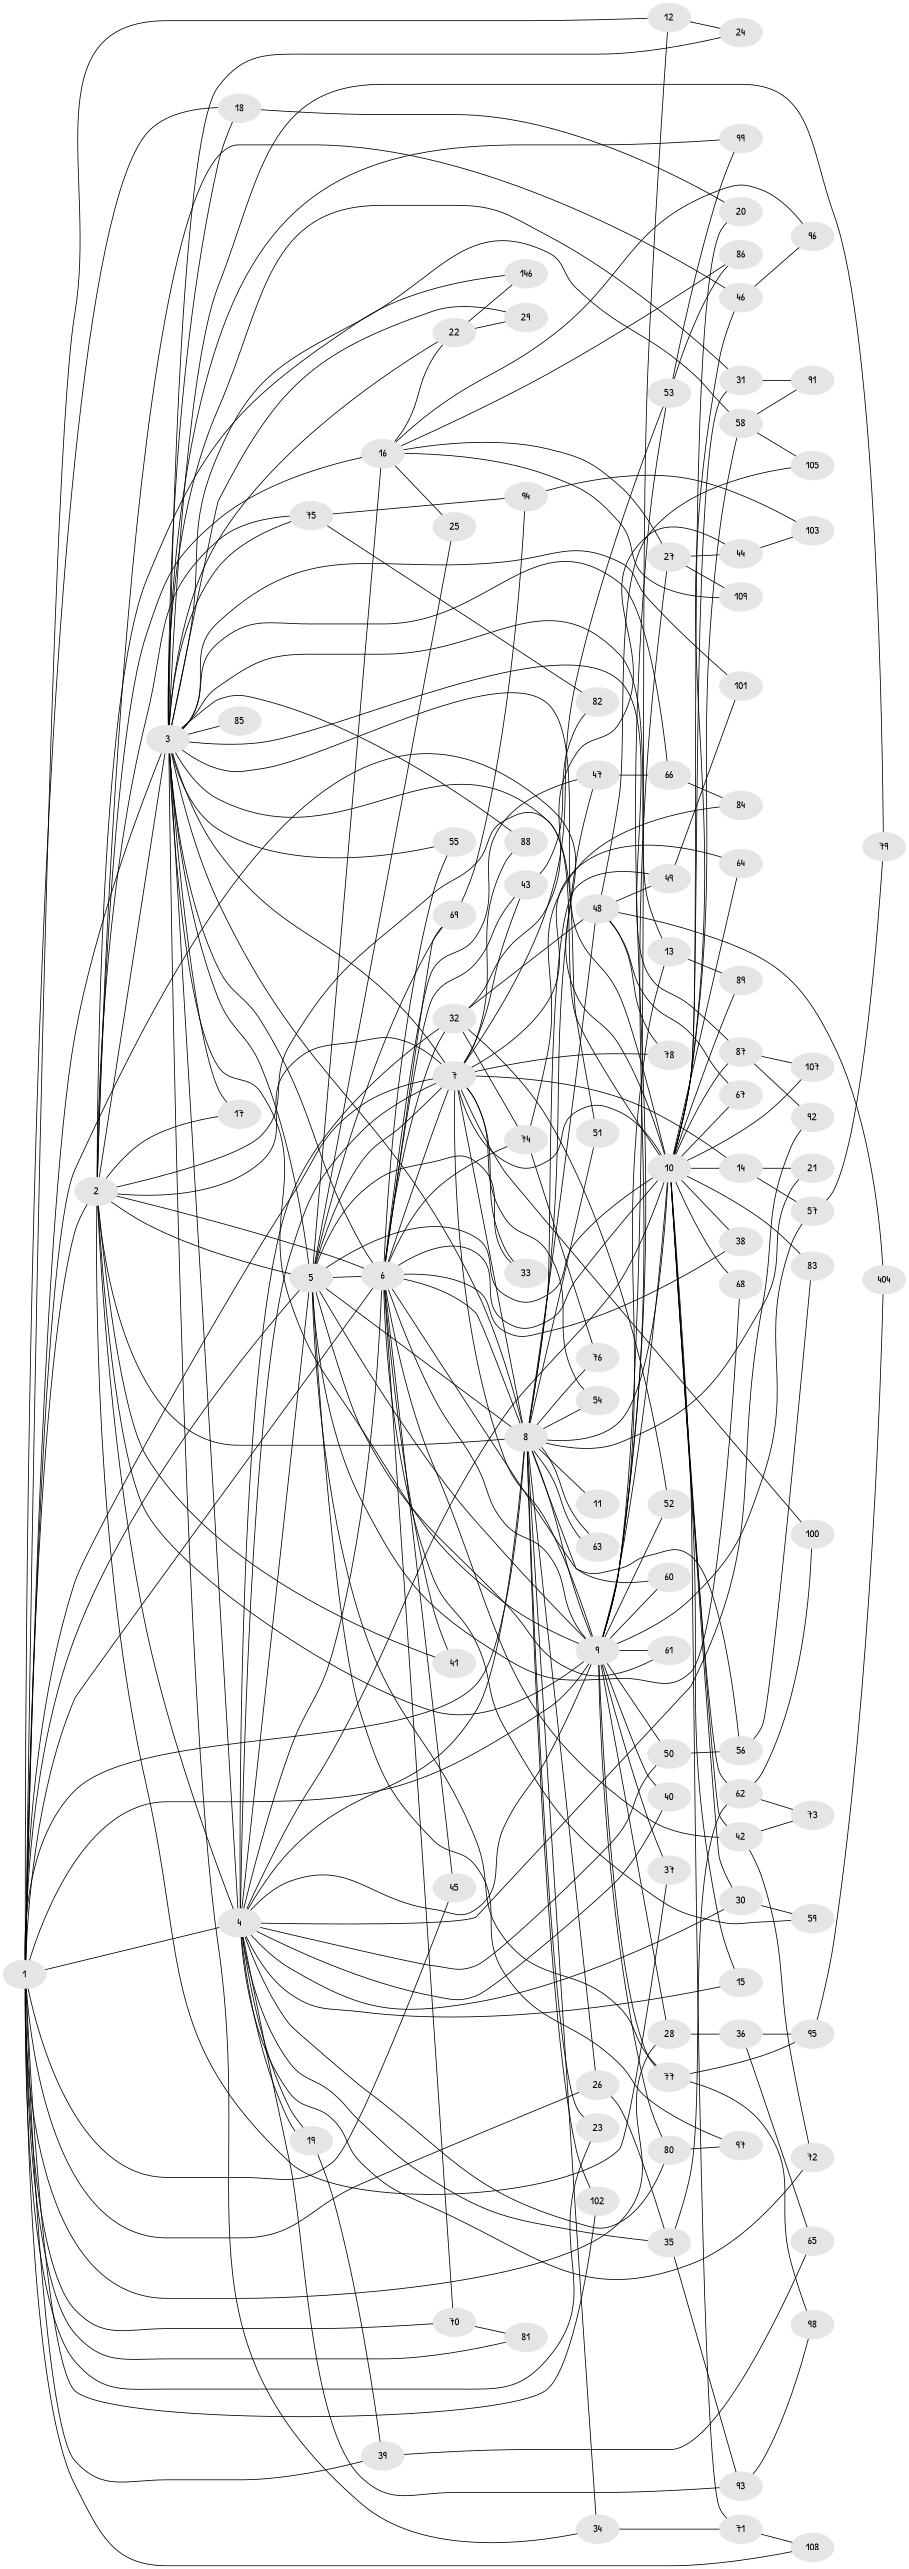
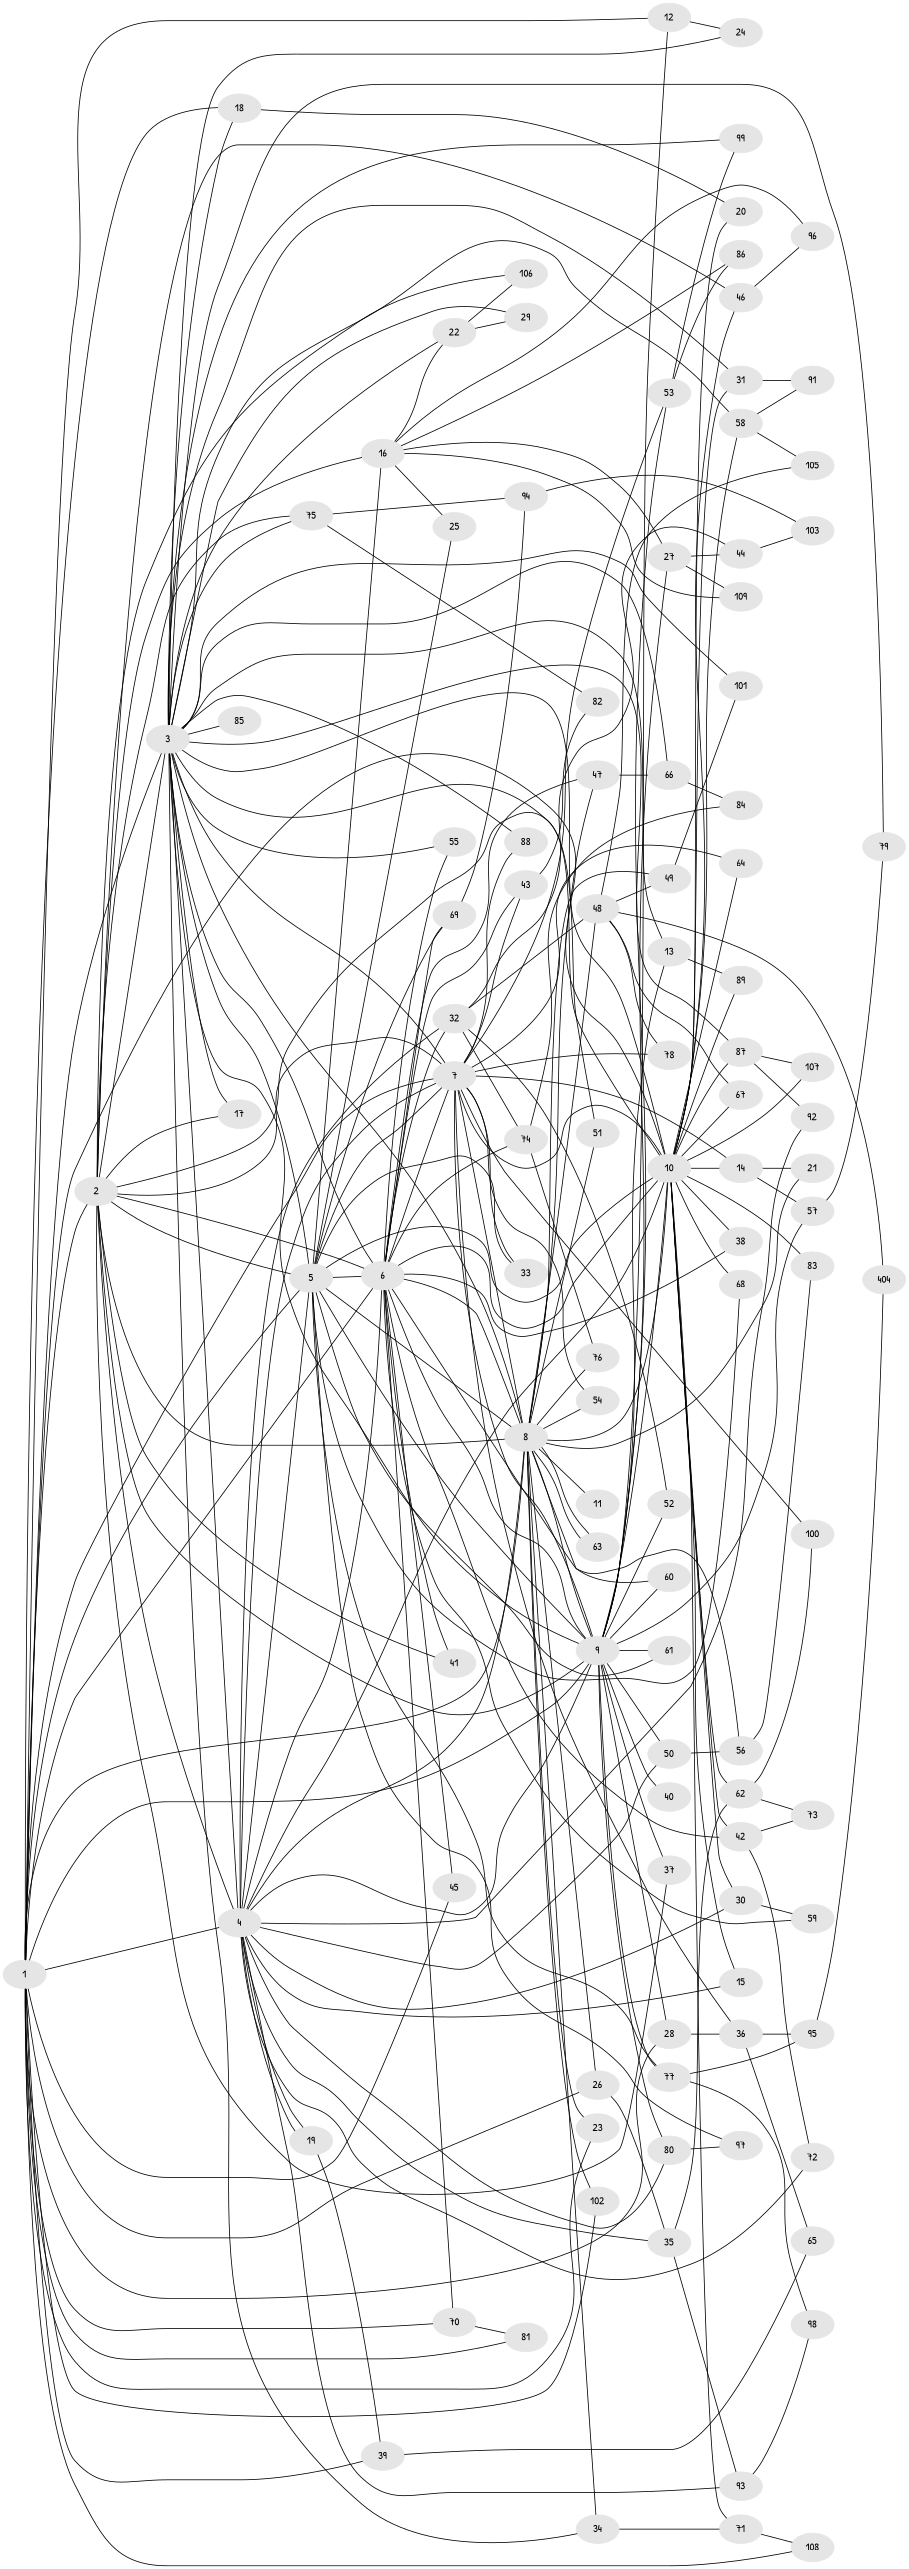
(526, 274) -> (526, 274)
none -> (518, 1579)
(490, 1987) -> none
